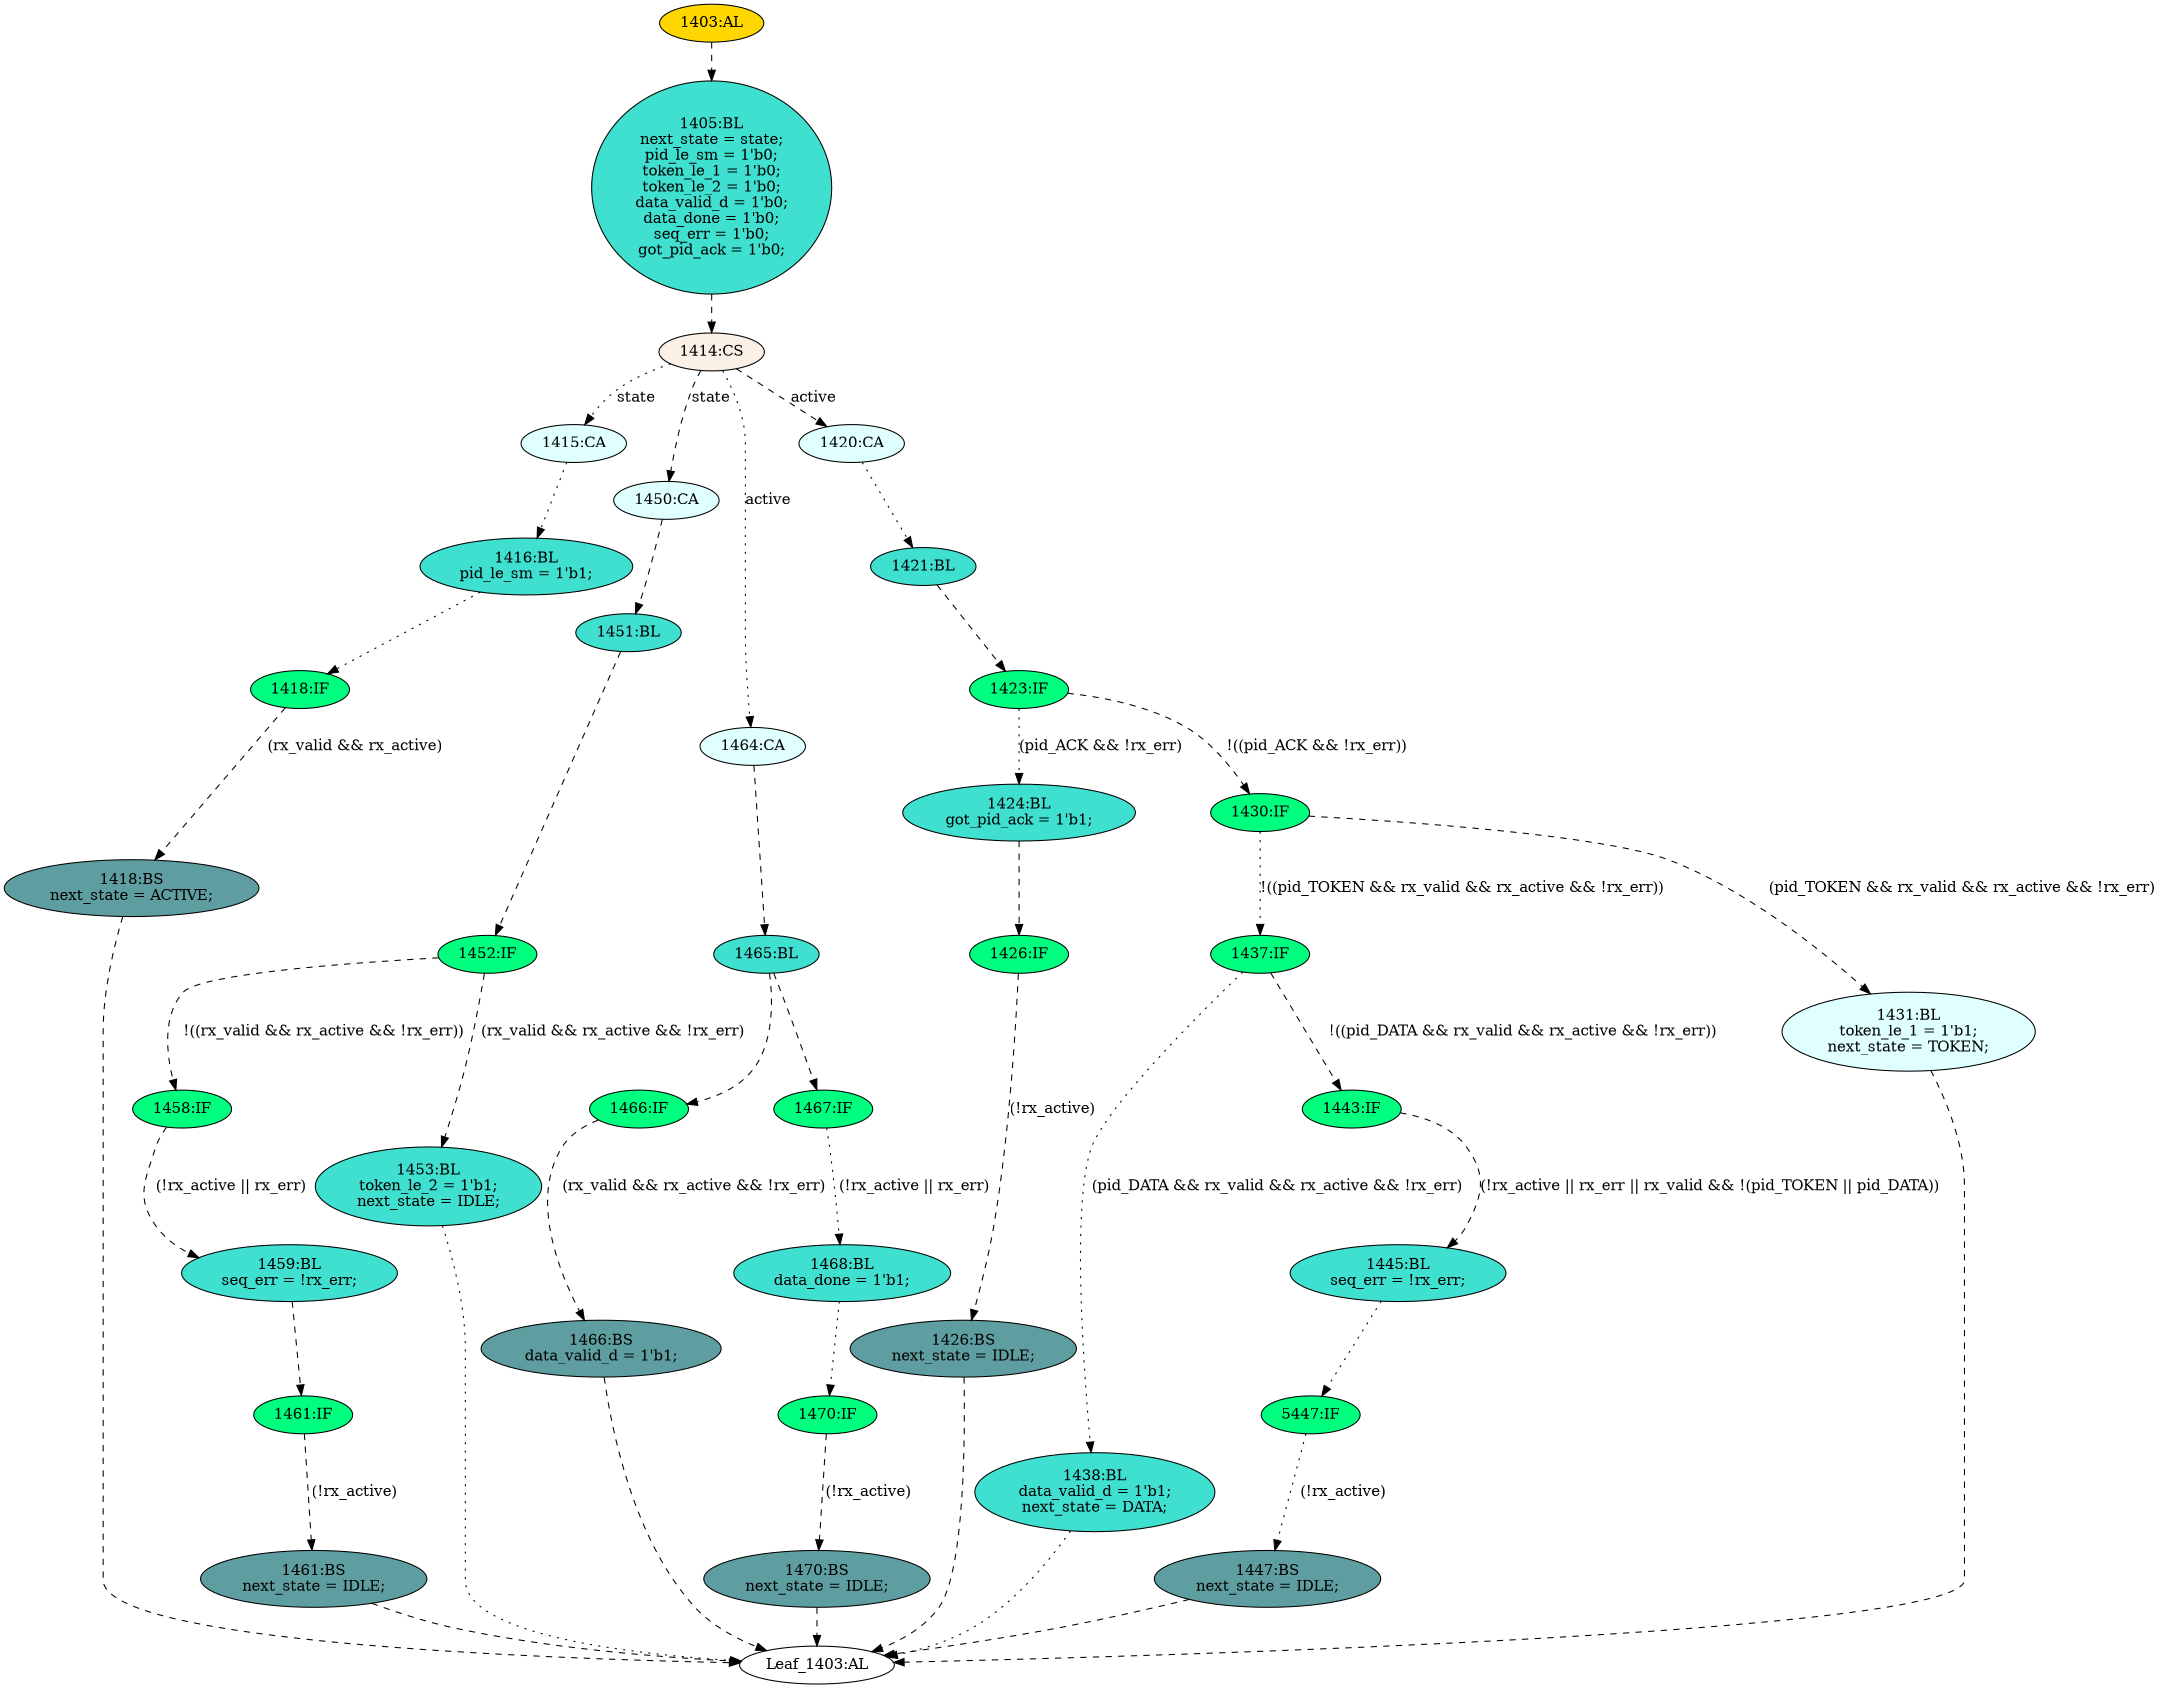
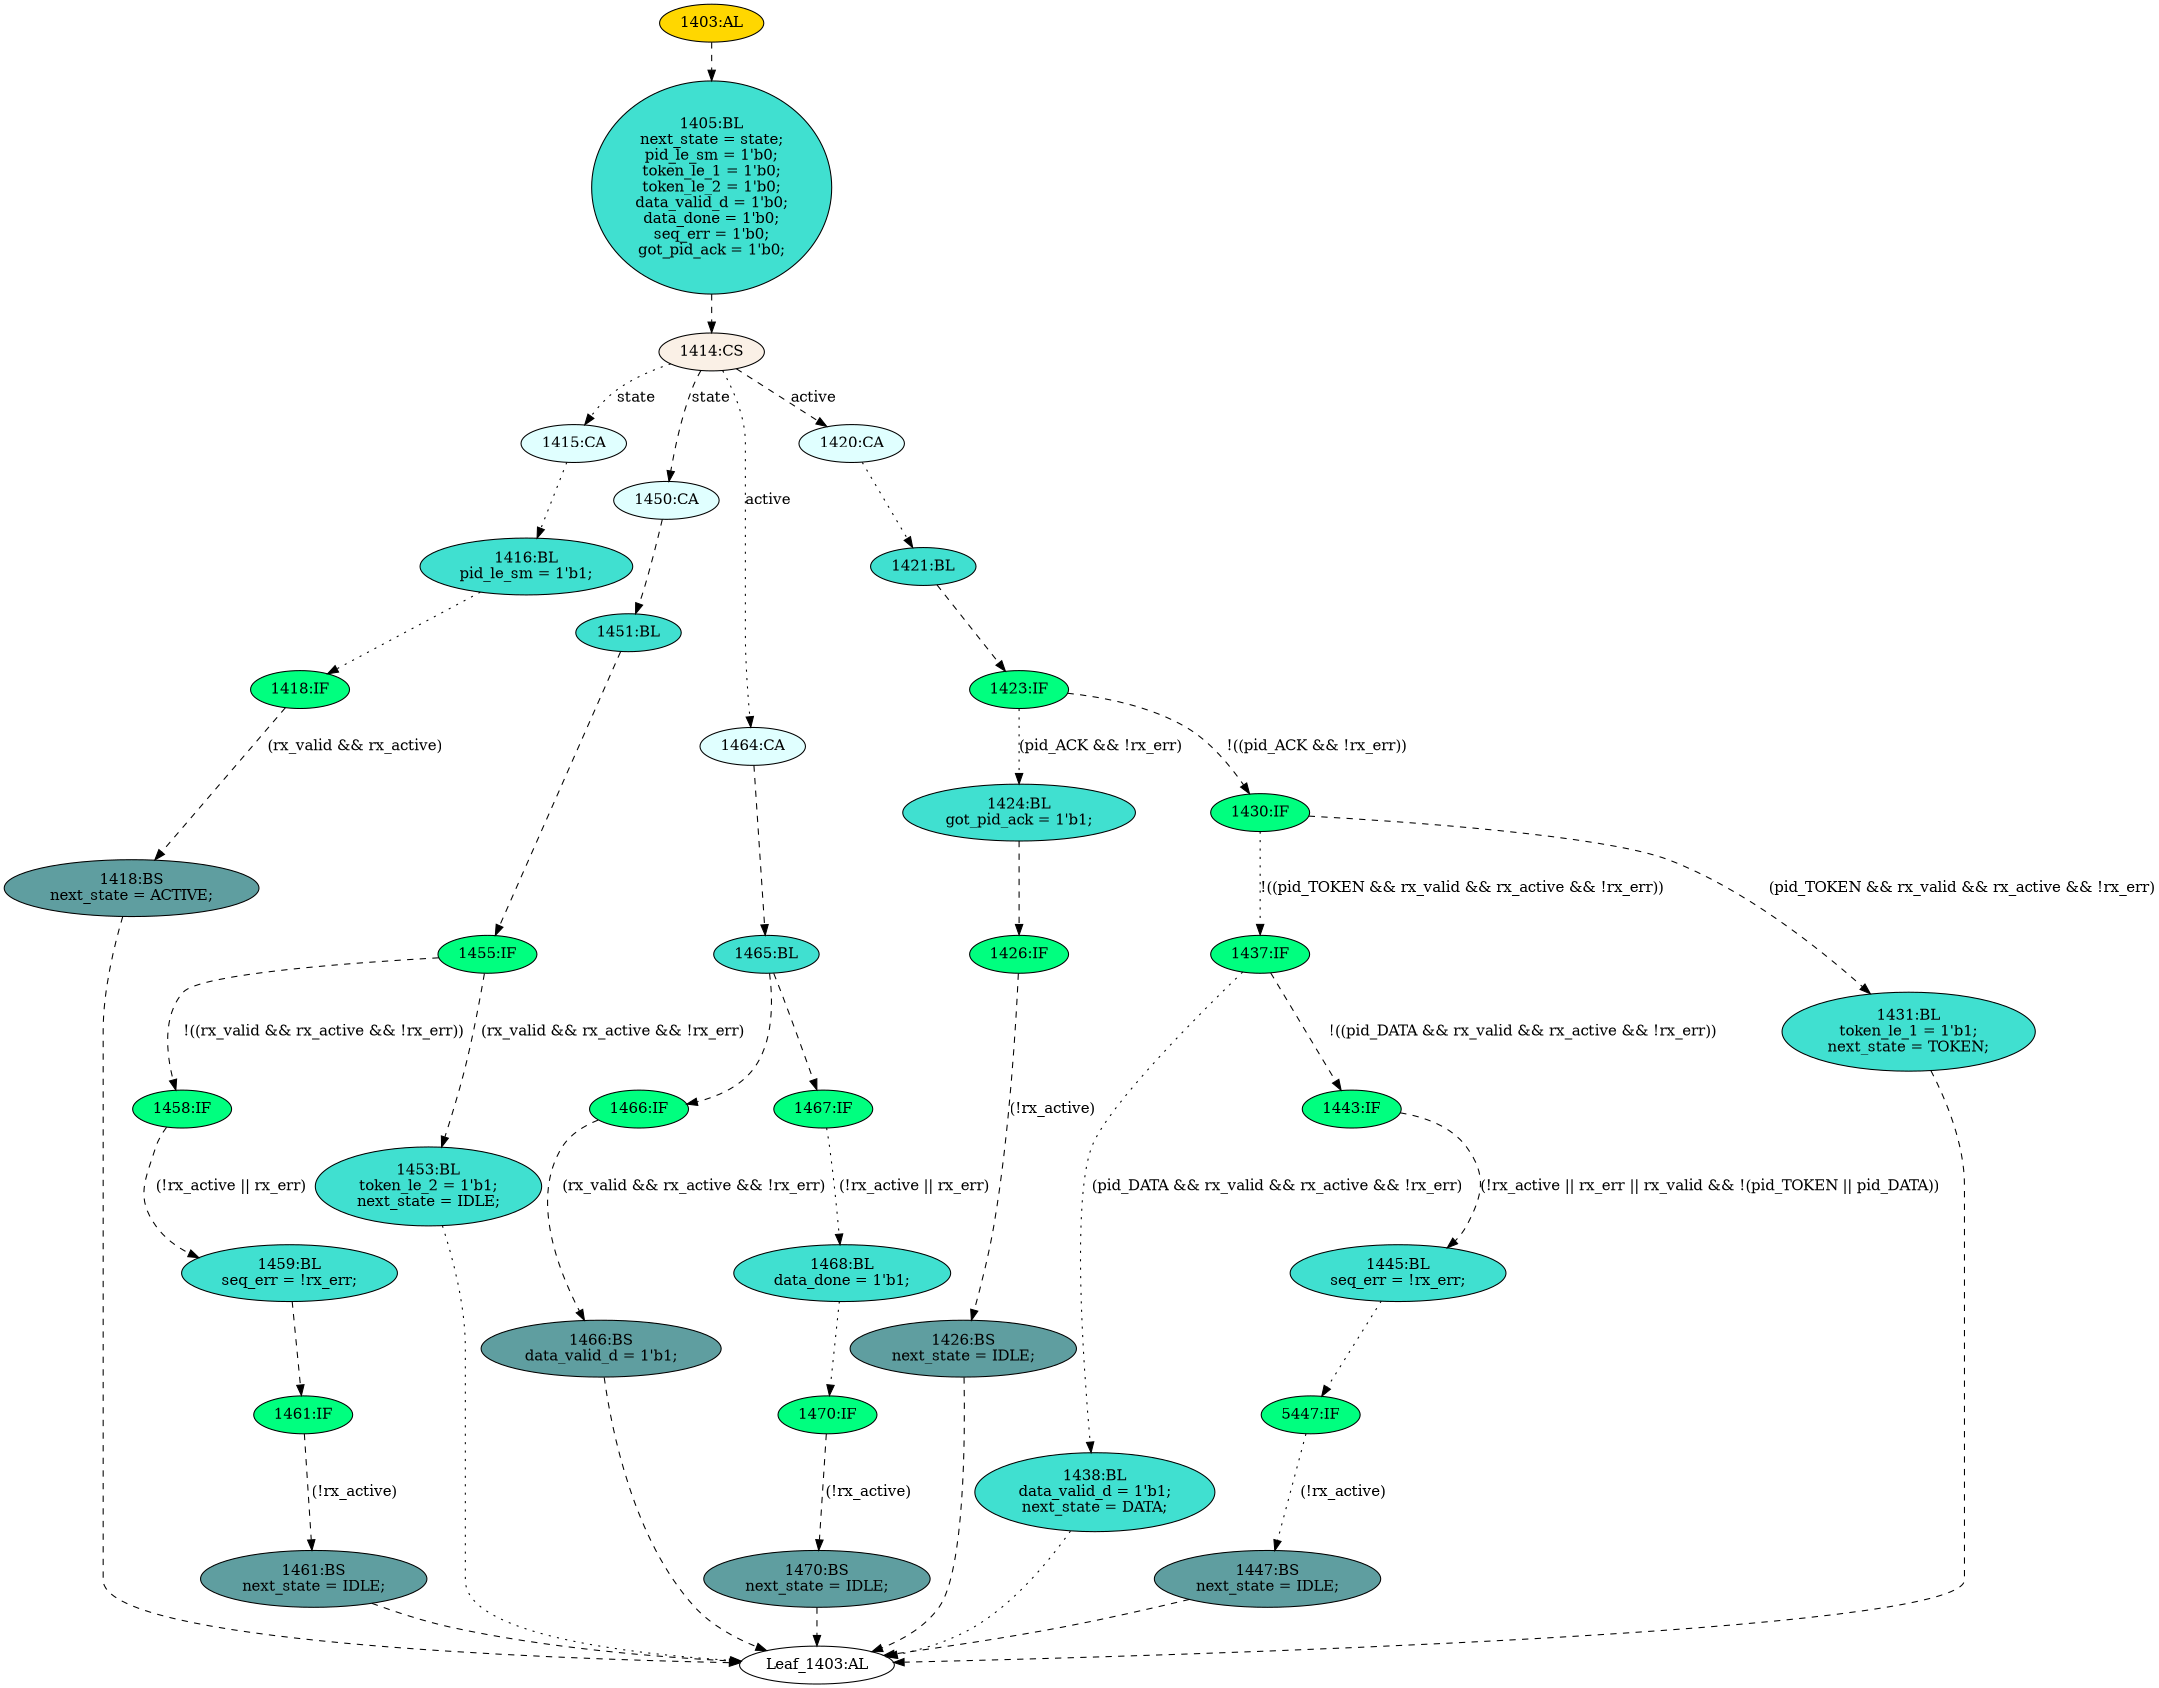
(487, 954) -> (487, 954)
(1909, 1032) -> (1909, 1032)
